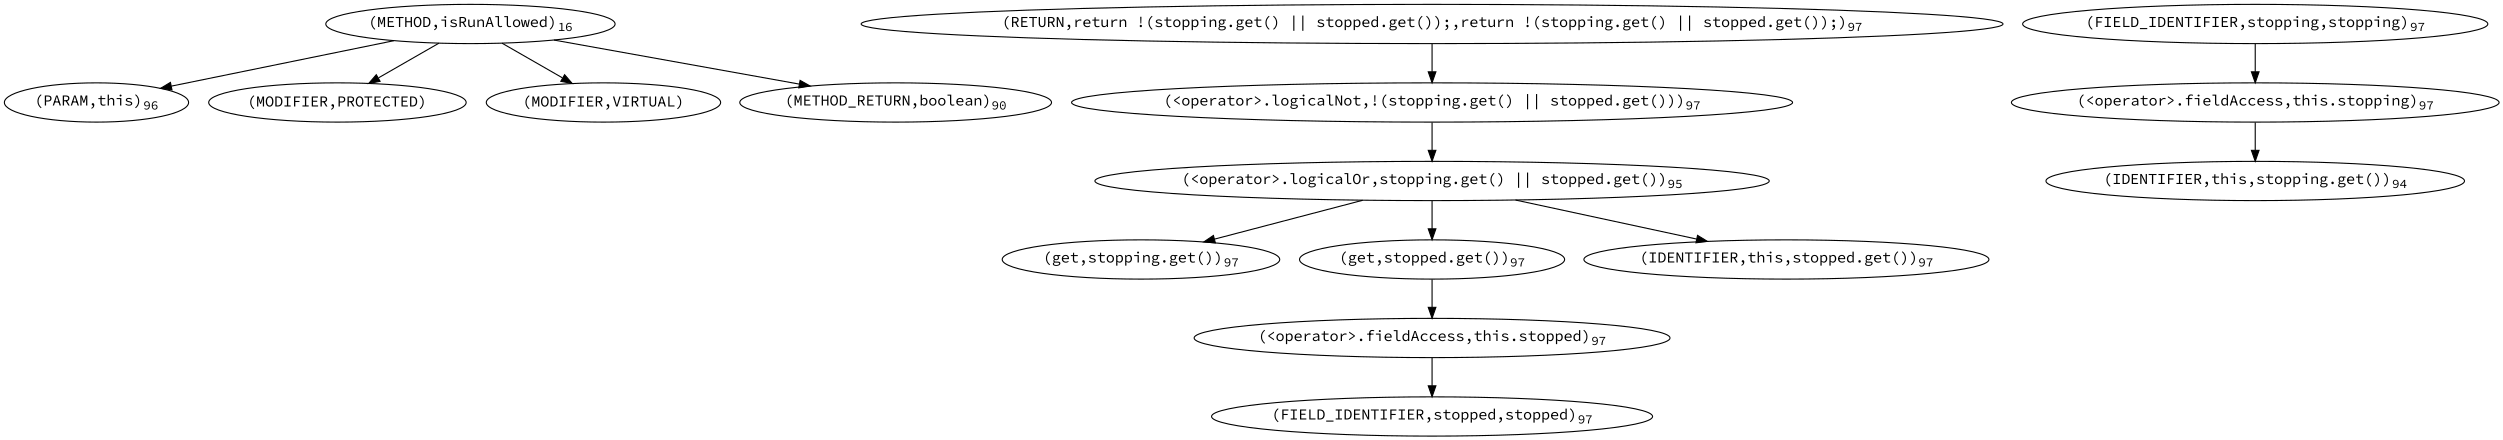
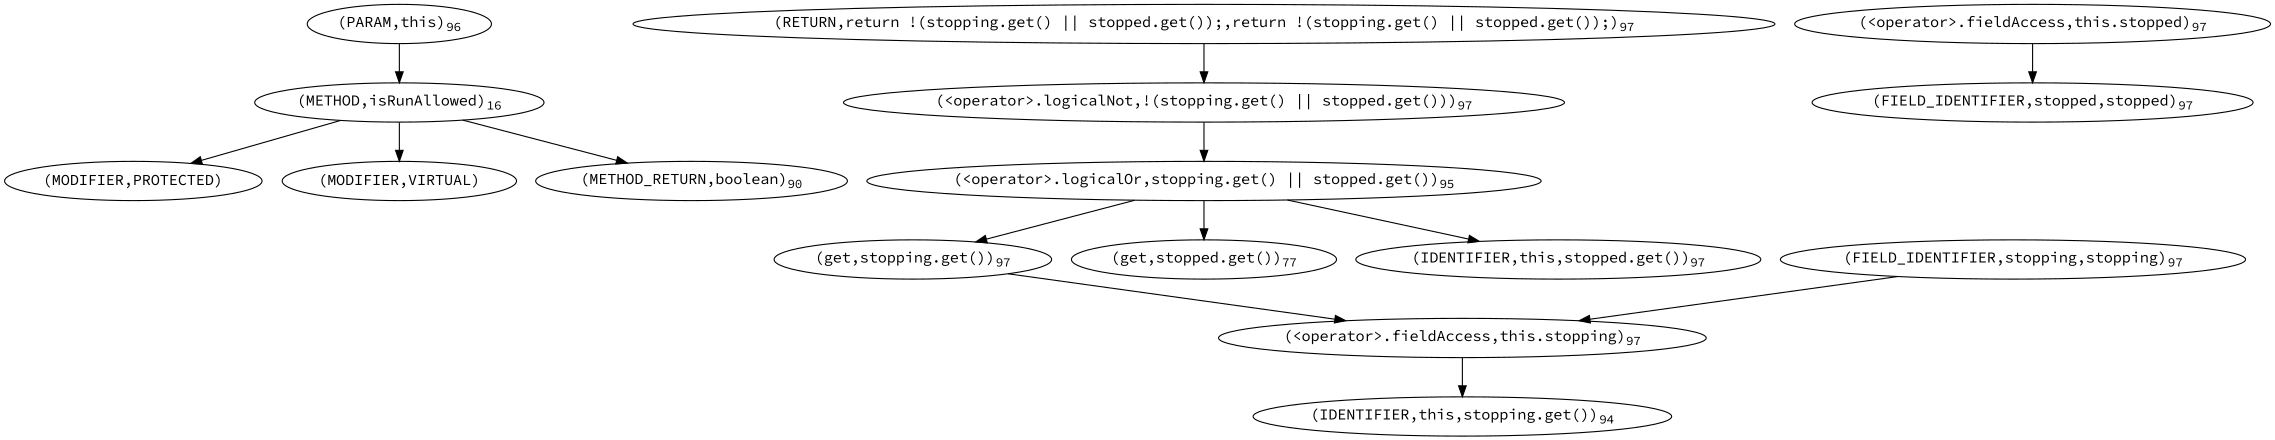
(283, 63) -> (399, 58)
(1518, 258) -> (1290, 258)
(1432, 293) -> none
none -> (1171, 296)
